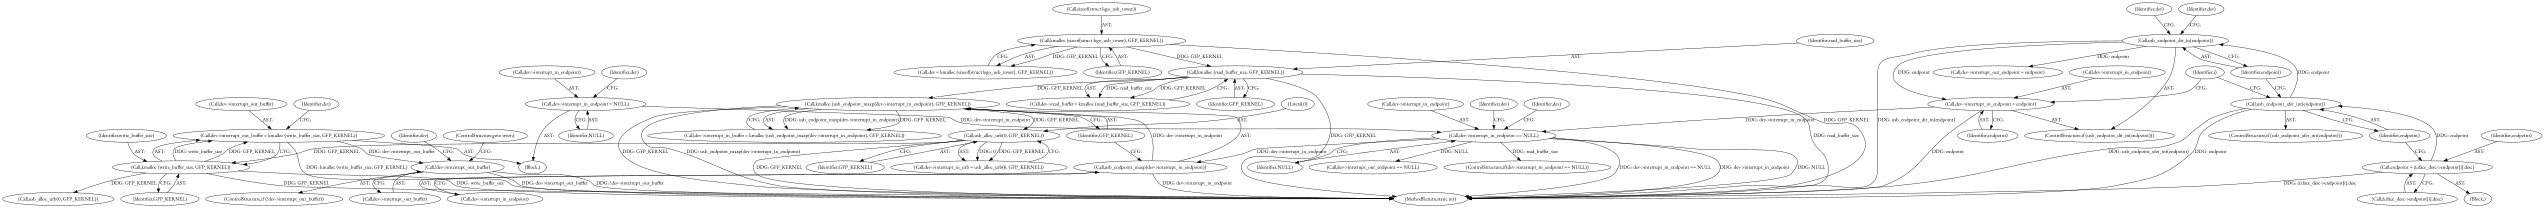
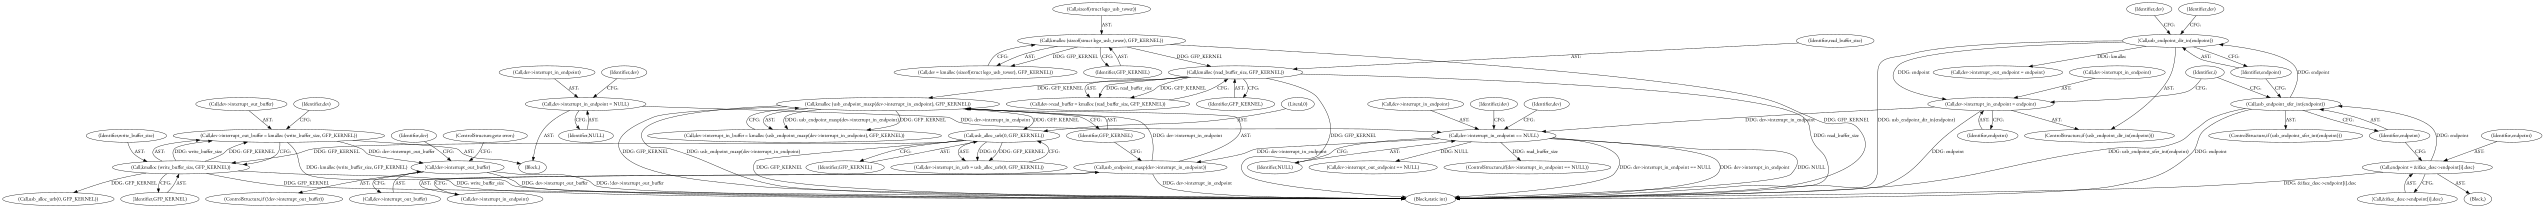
(2113, 57) -> (2112, 57)
(1431, 199) -> (1431, 199)
